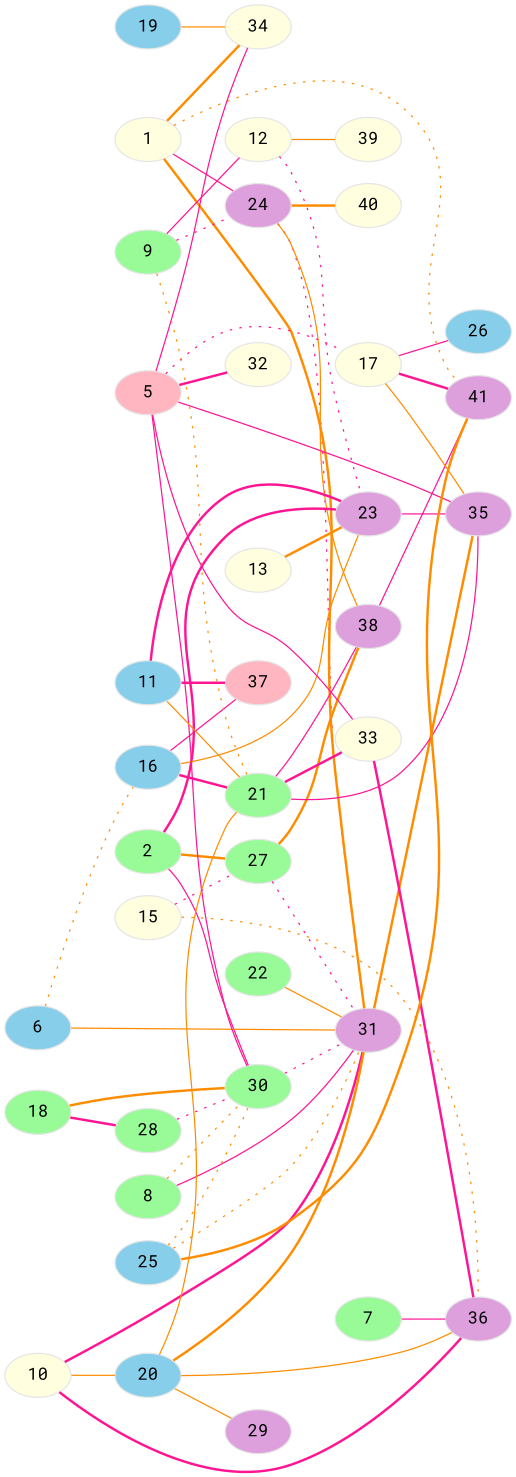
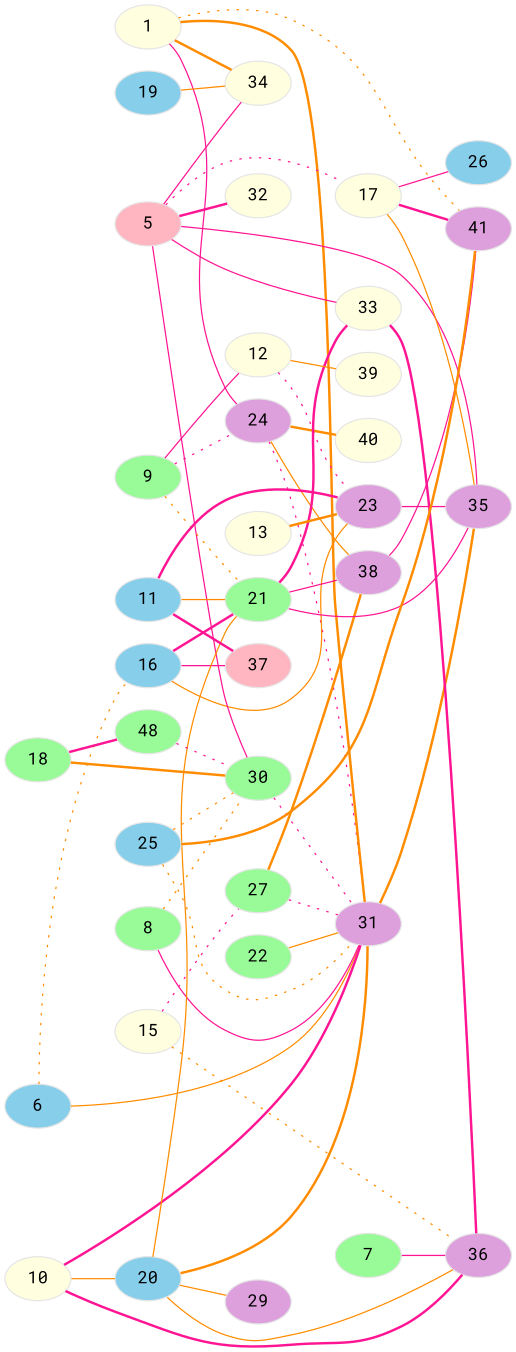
(148, 852) -> none
(148, 1131) -> (148, 732)
